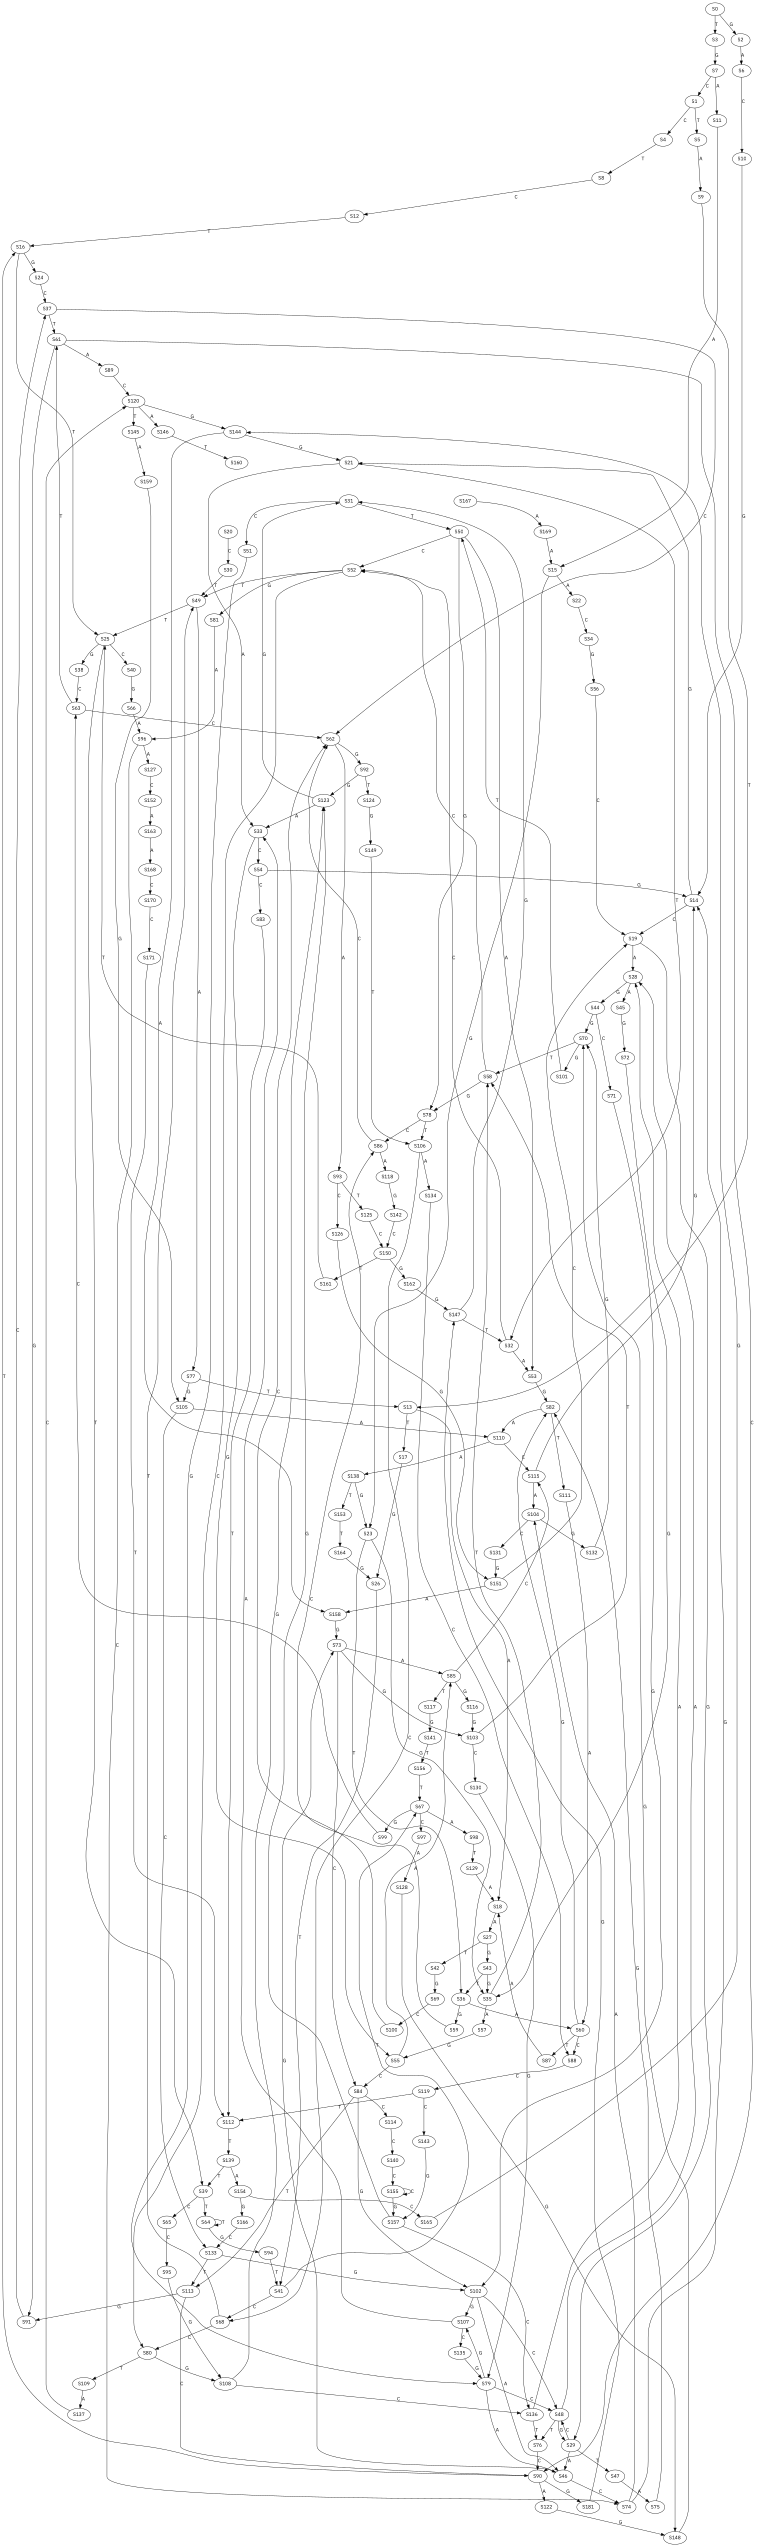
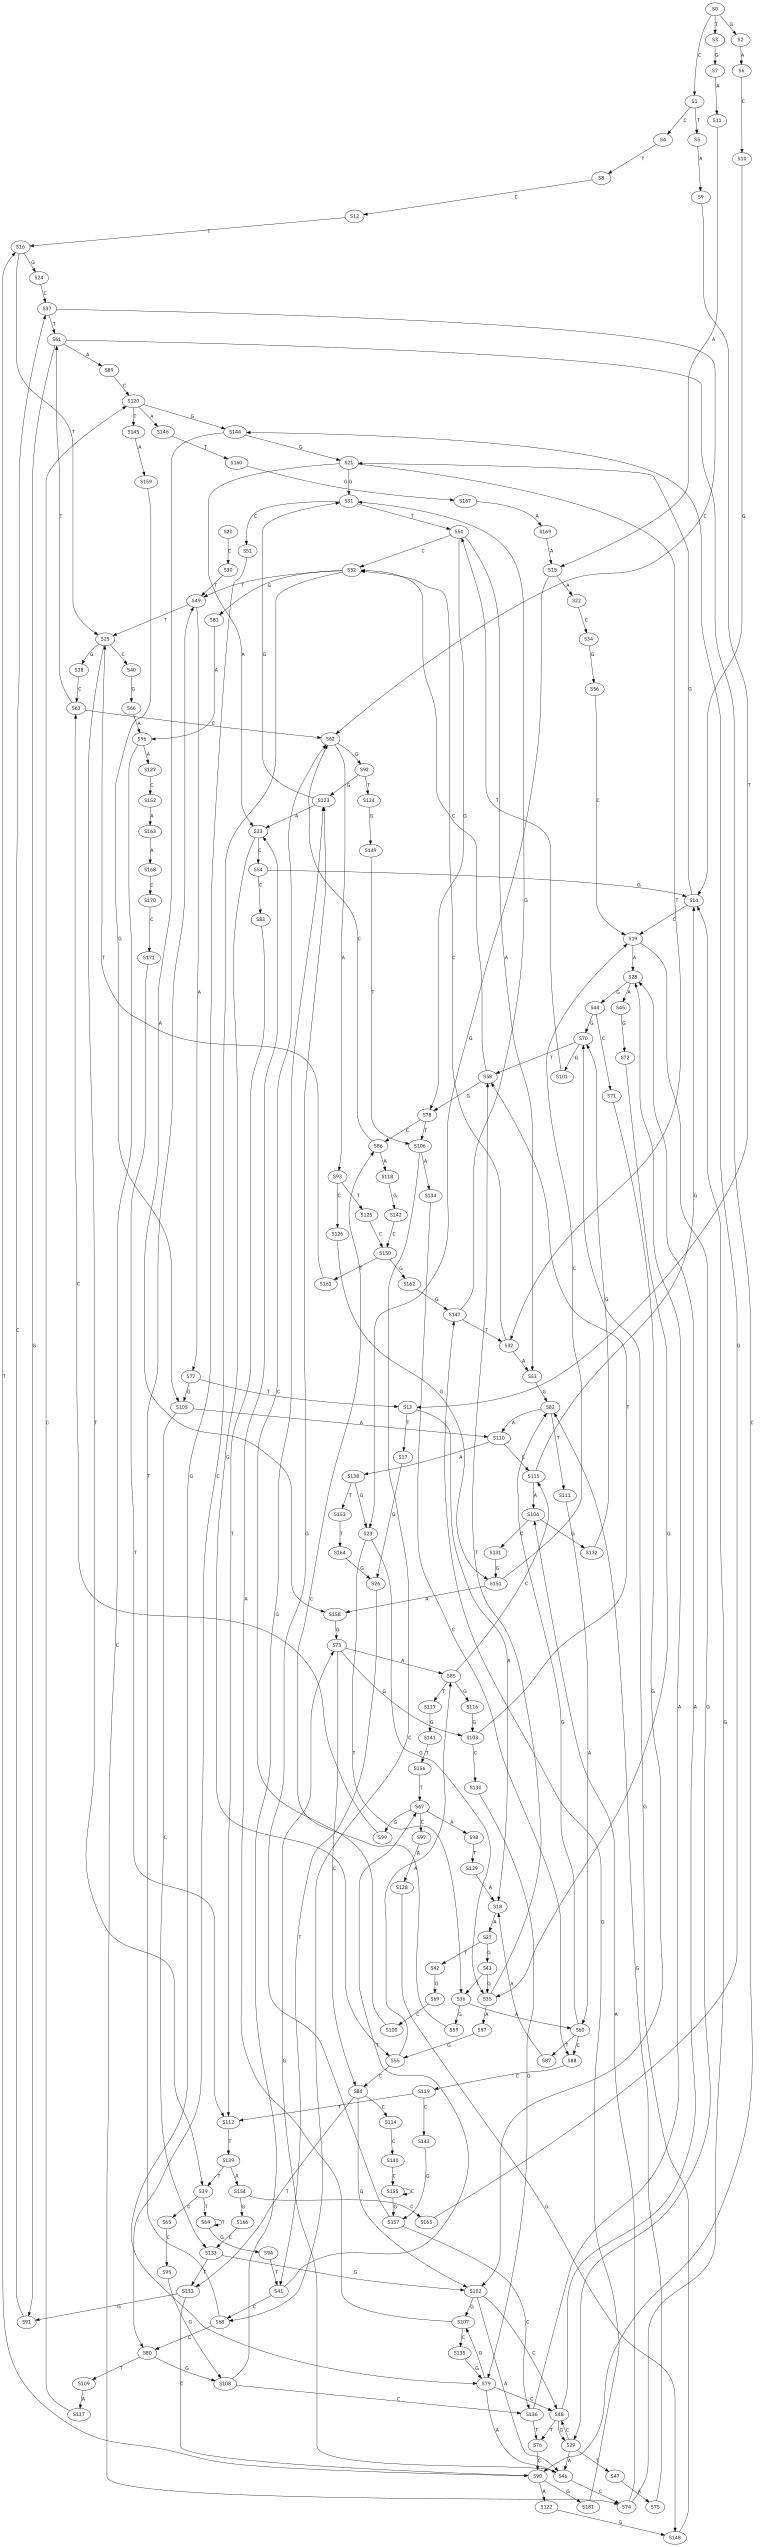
(705, 84) -> (698, 52)
none -> (349, 480)
none -> (342, 488)
